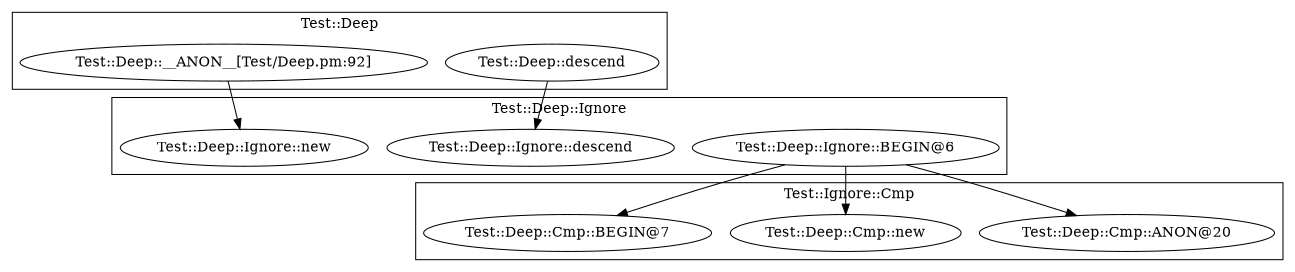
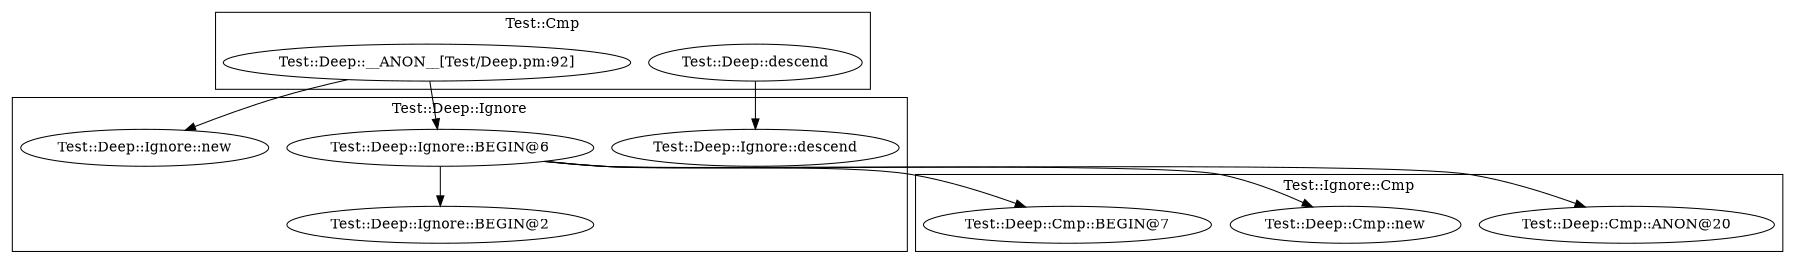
(340, 24) -> (543, 24)
none -> (433, 104)
none -> (440, 225)
